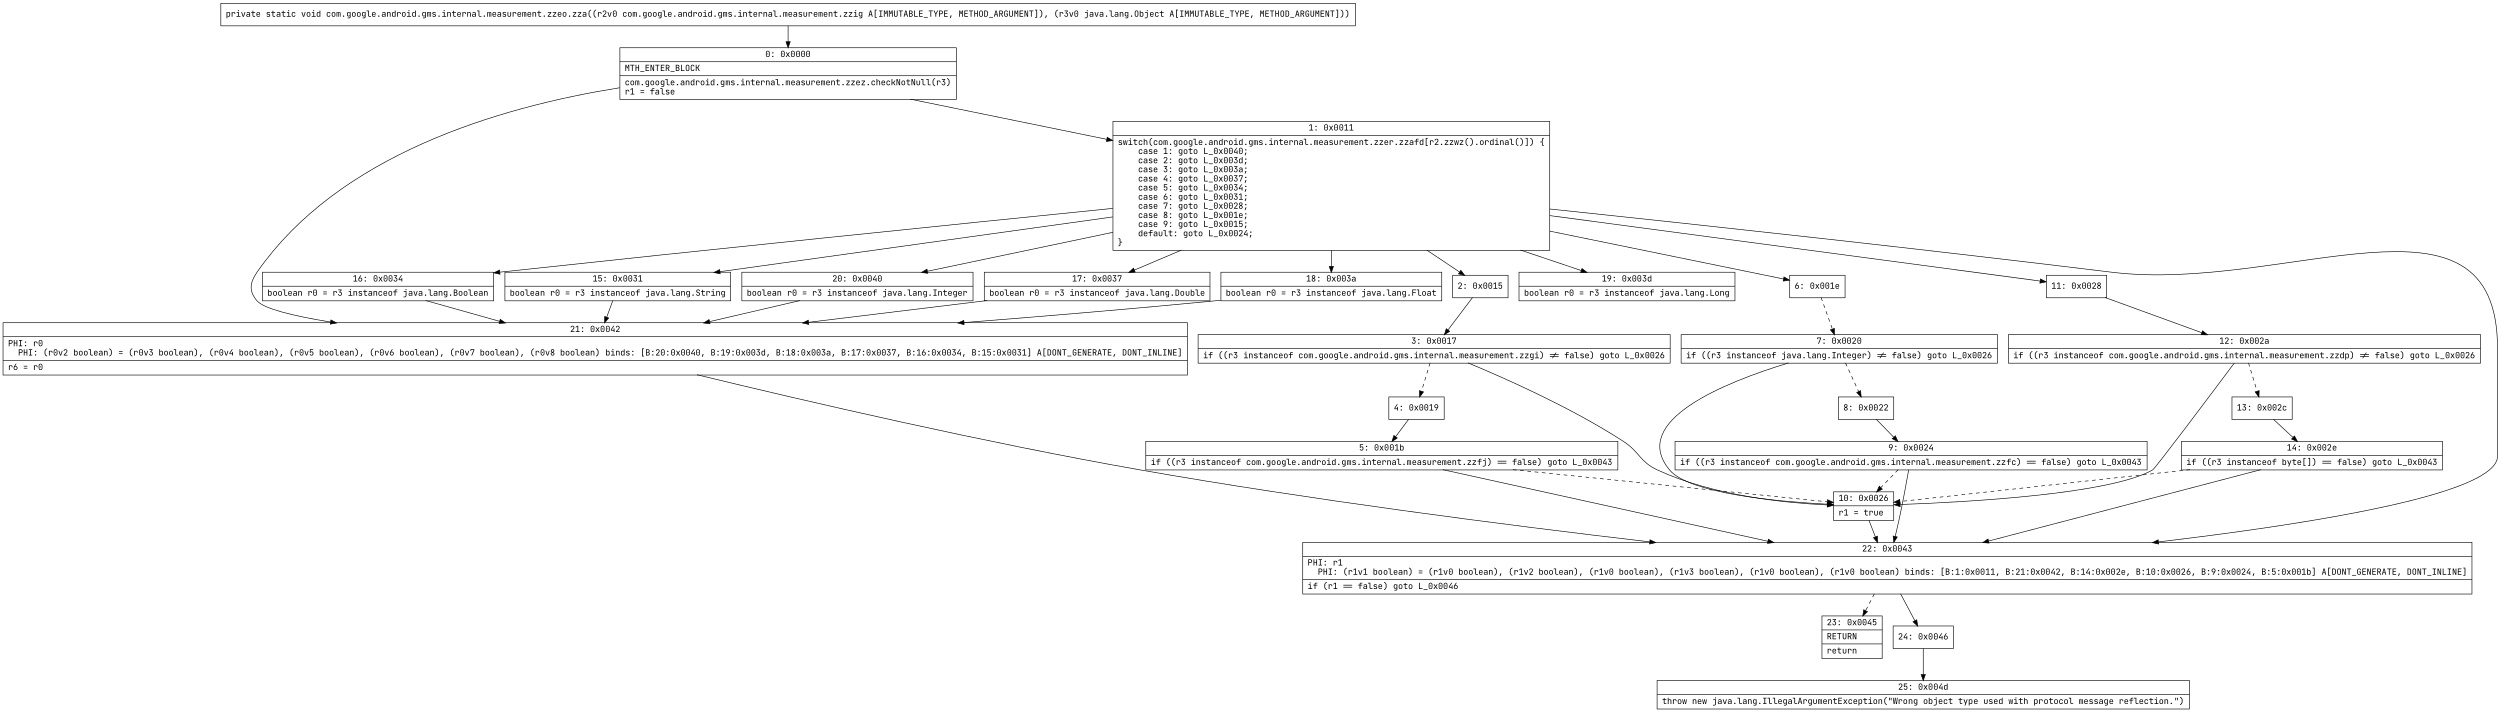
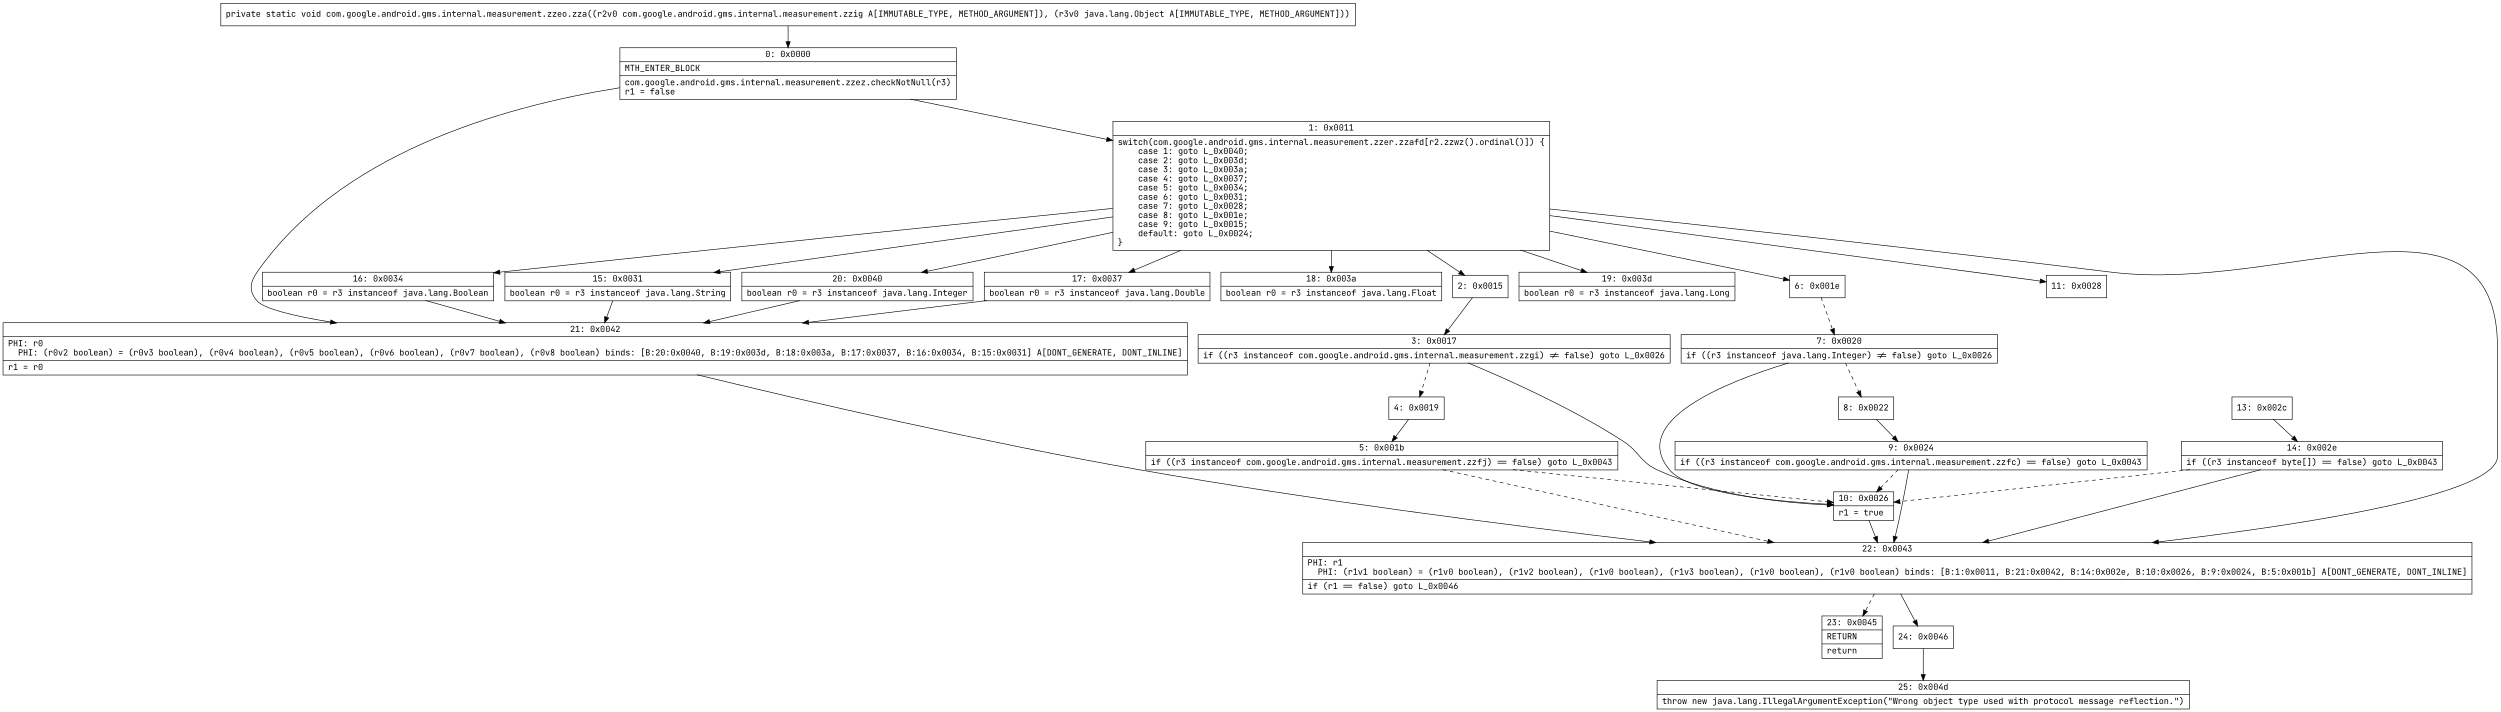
(1092, 312) -> none
(2244, 349) -> none
(26, 367) -> (26, 367)
(1605, 505) -> (1605, 505)
